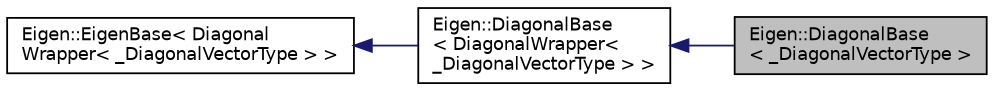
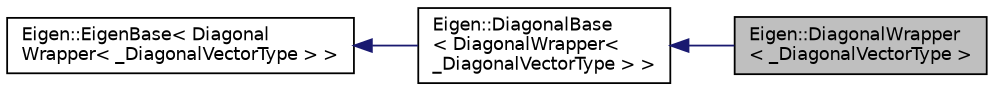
(861, 46) -> (861, 46)
